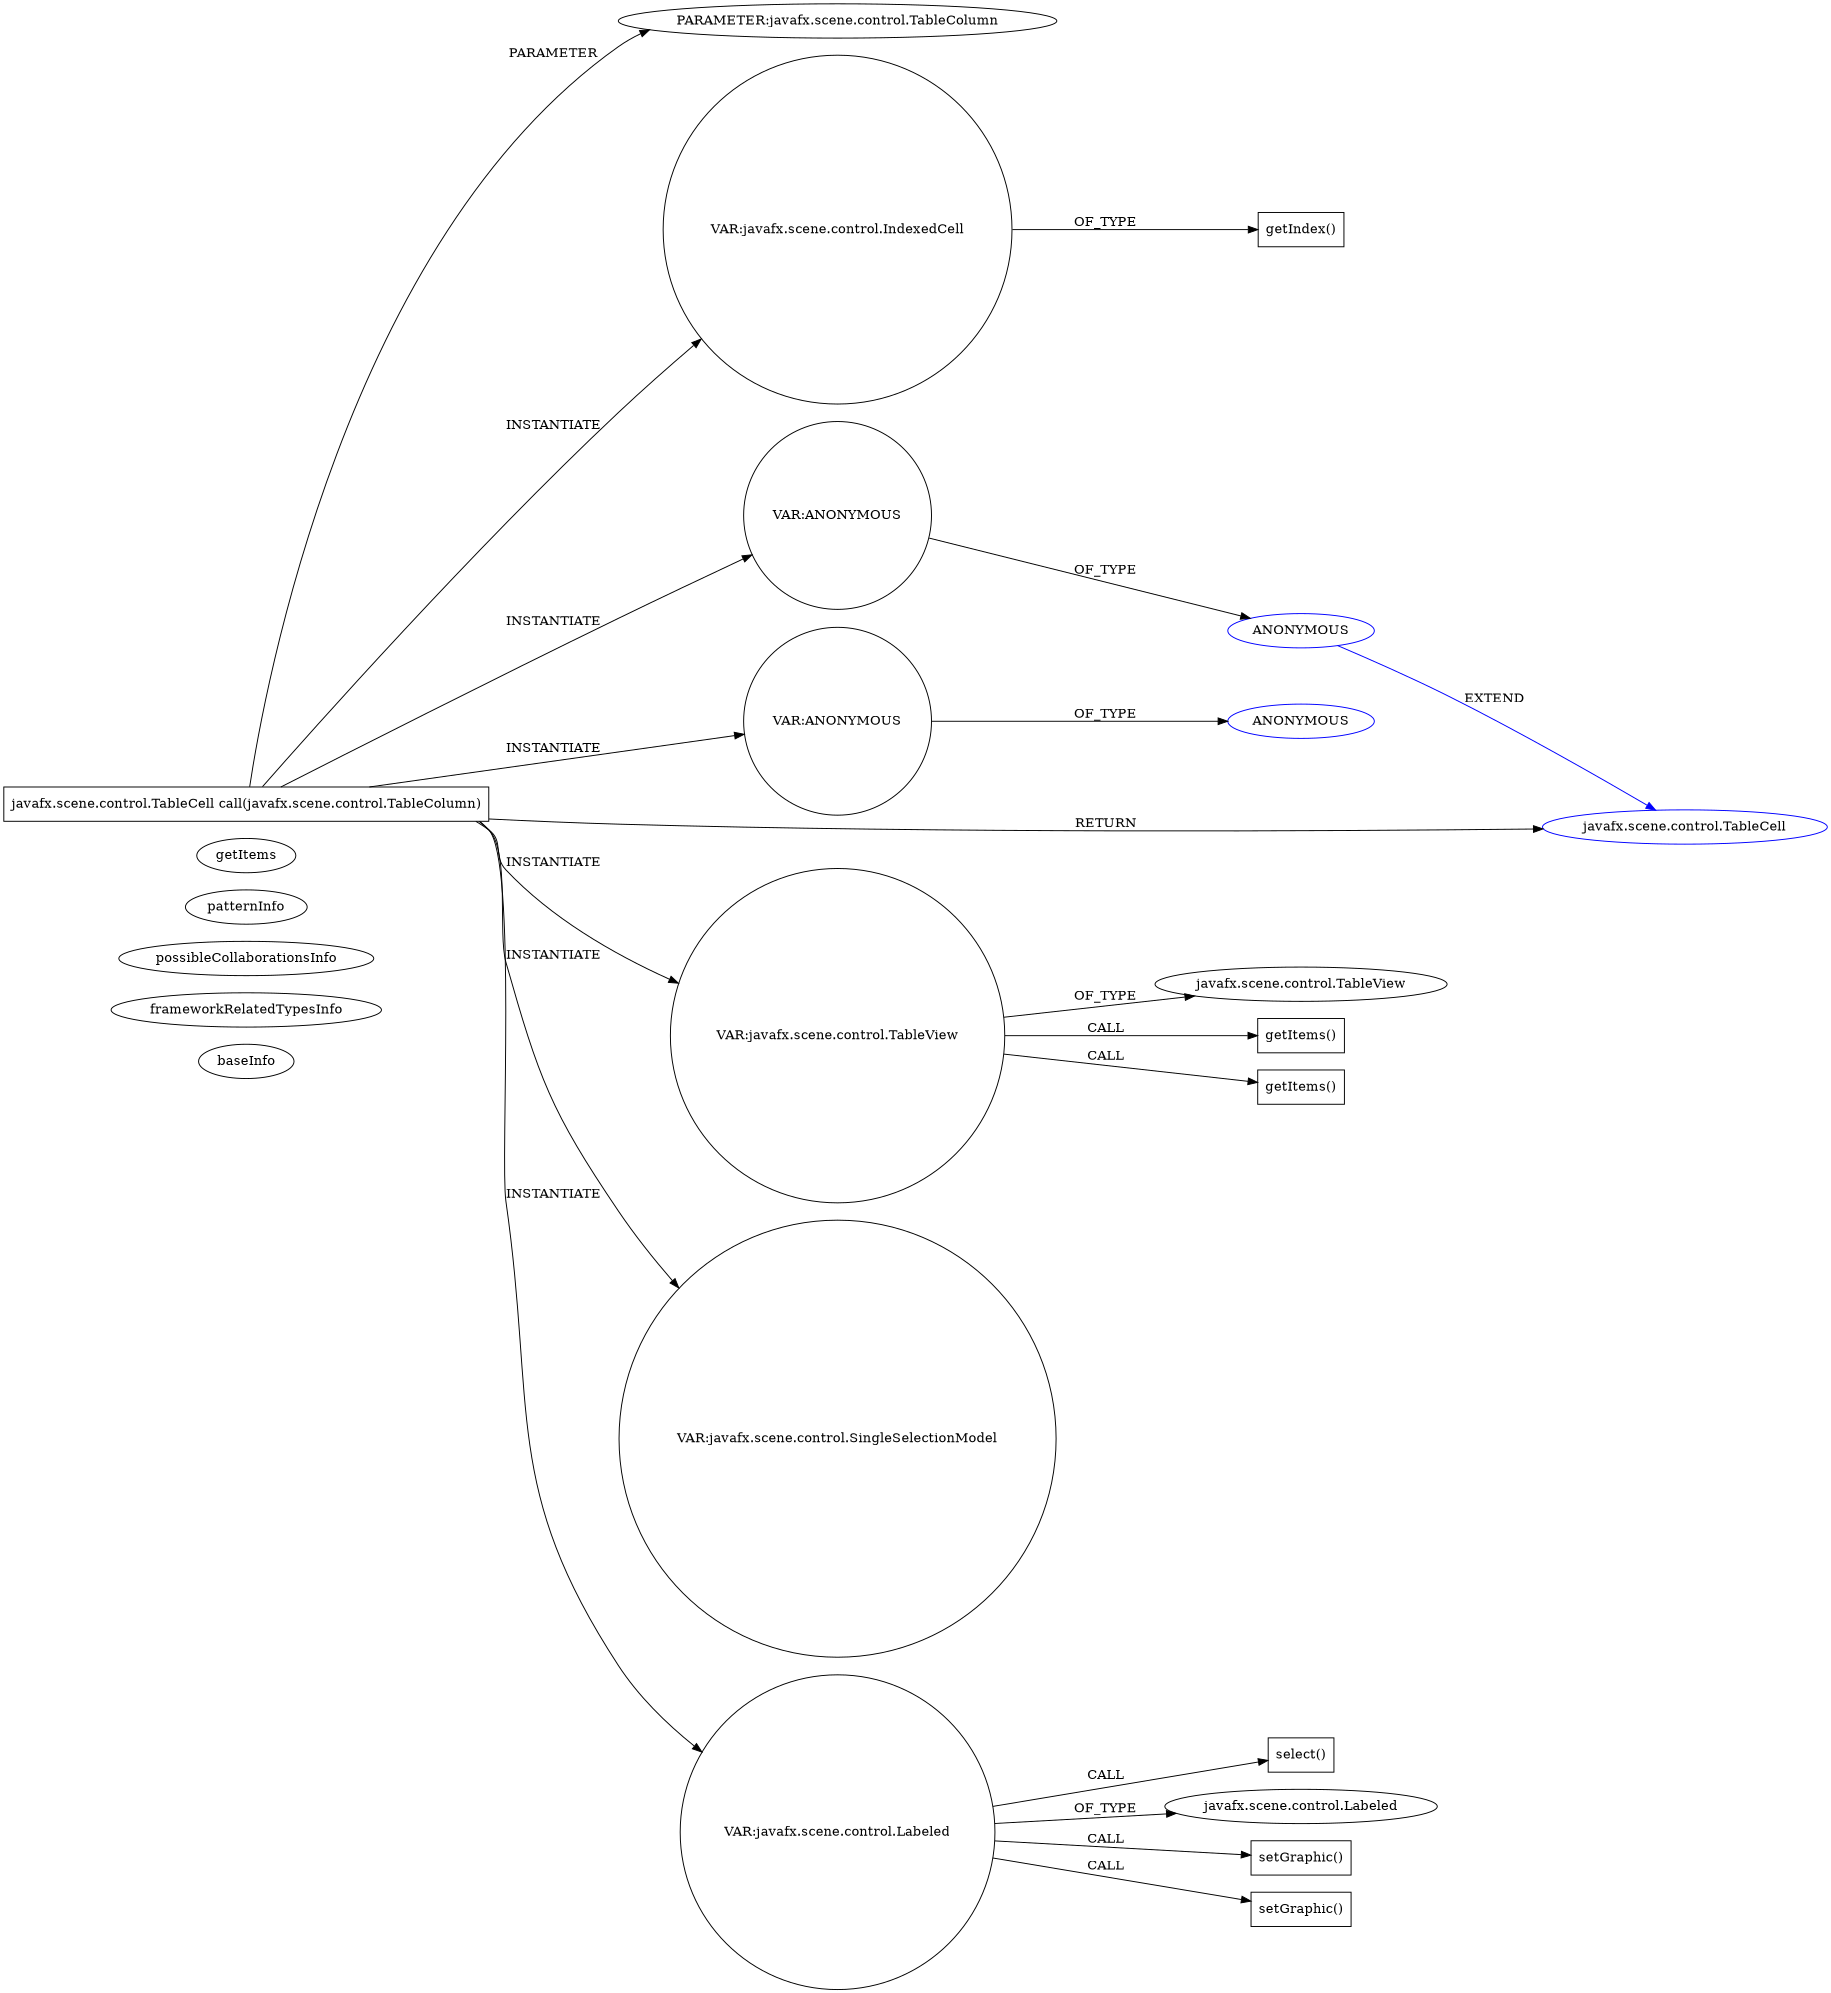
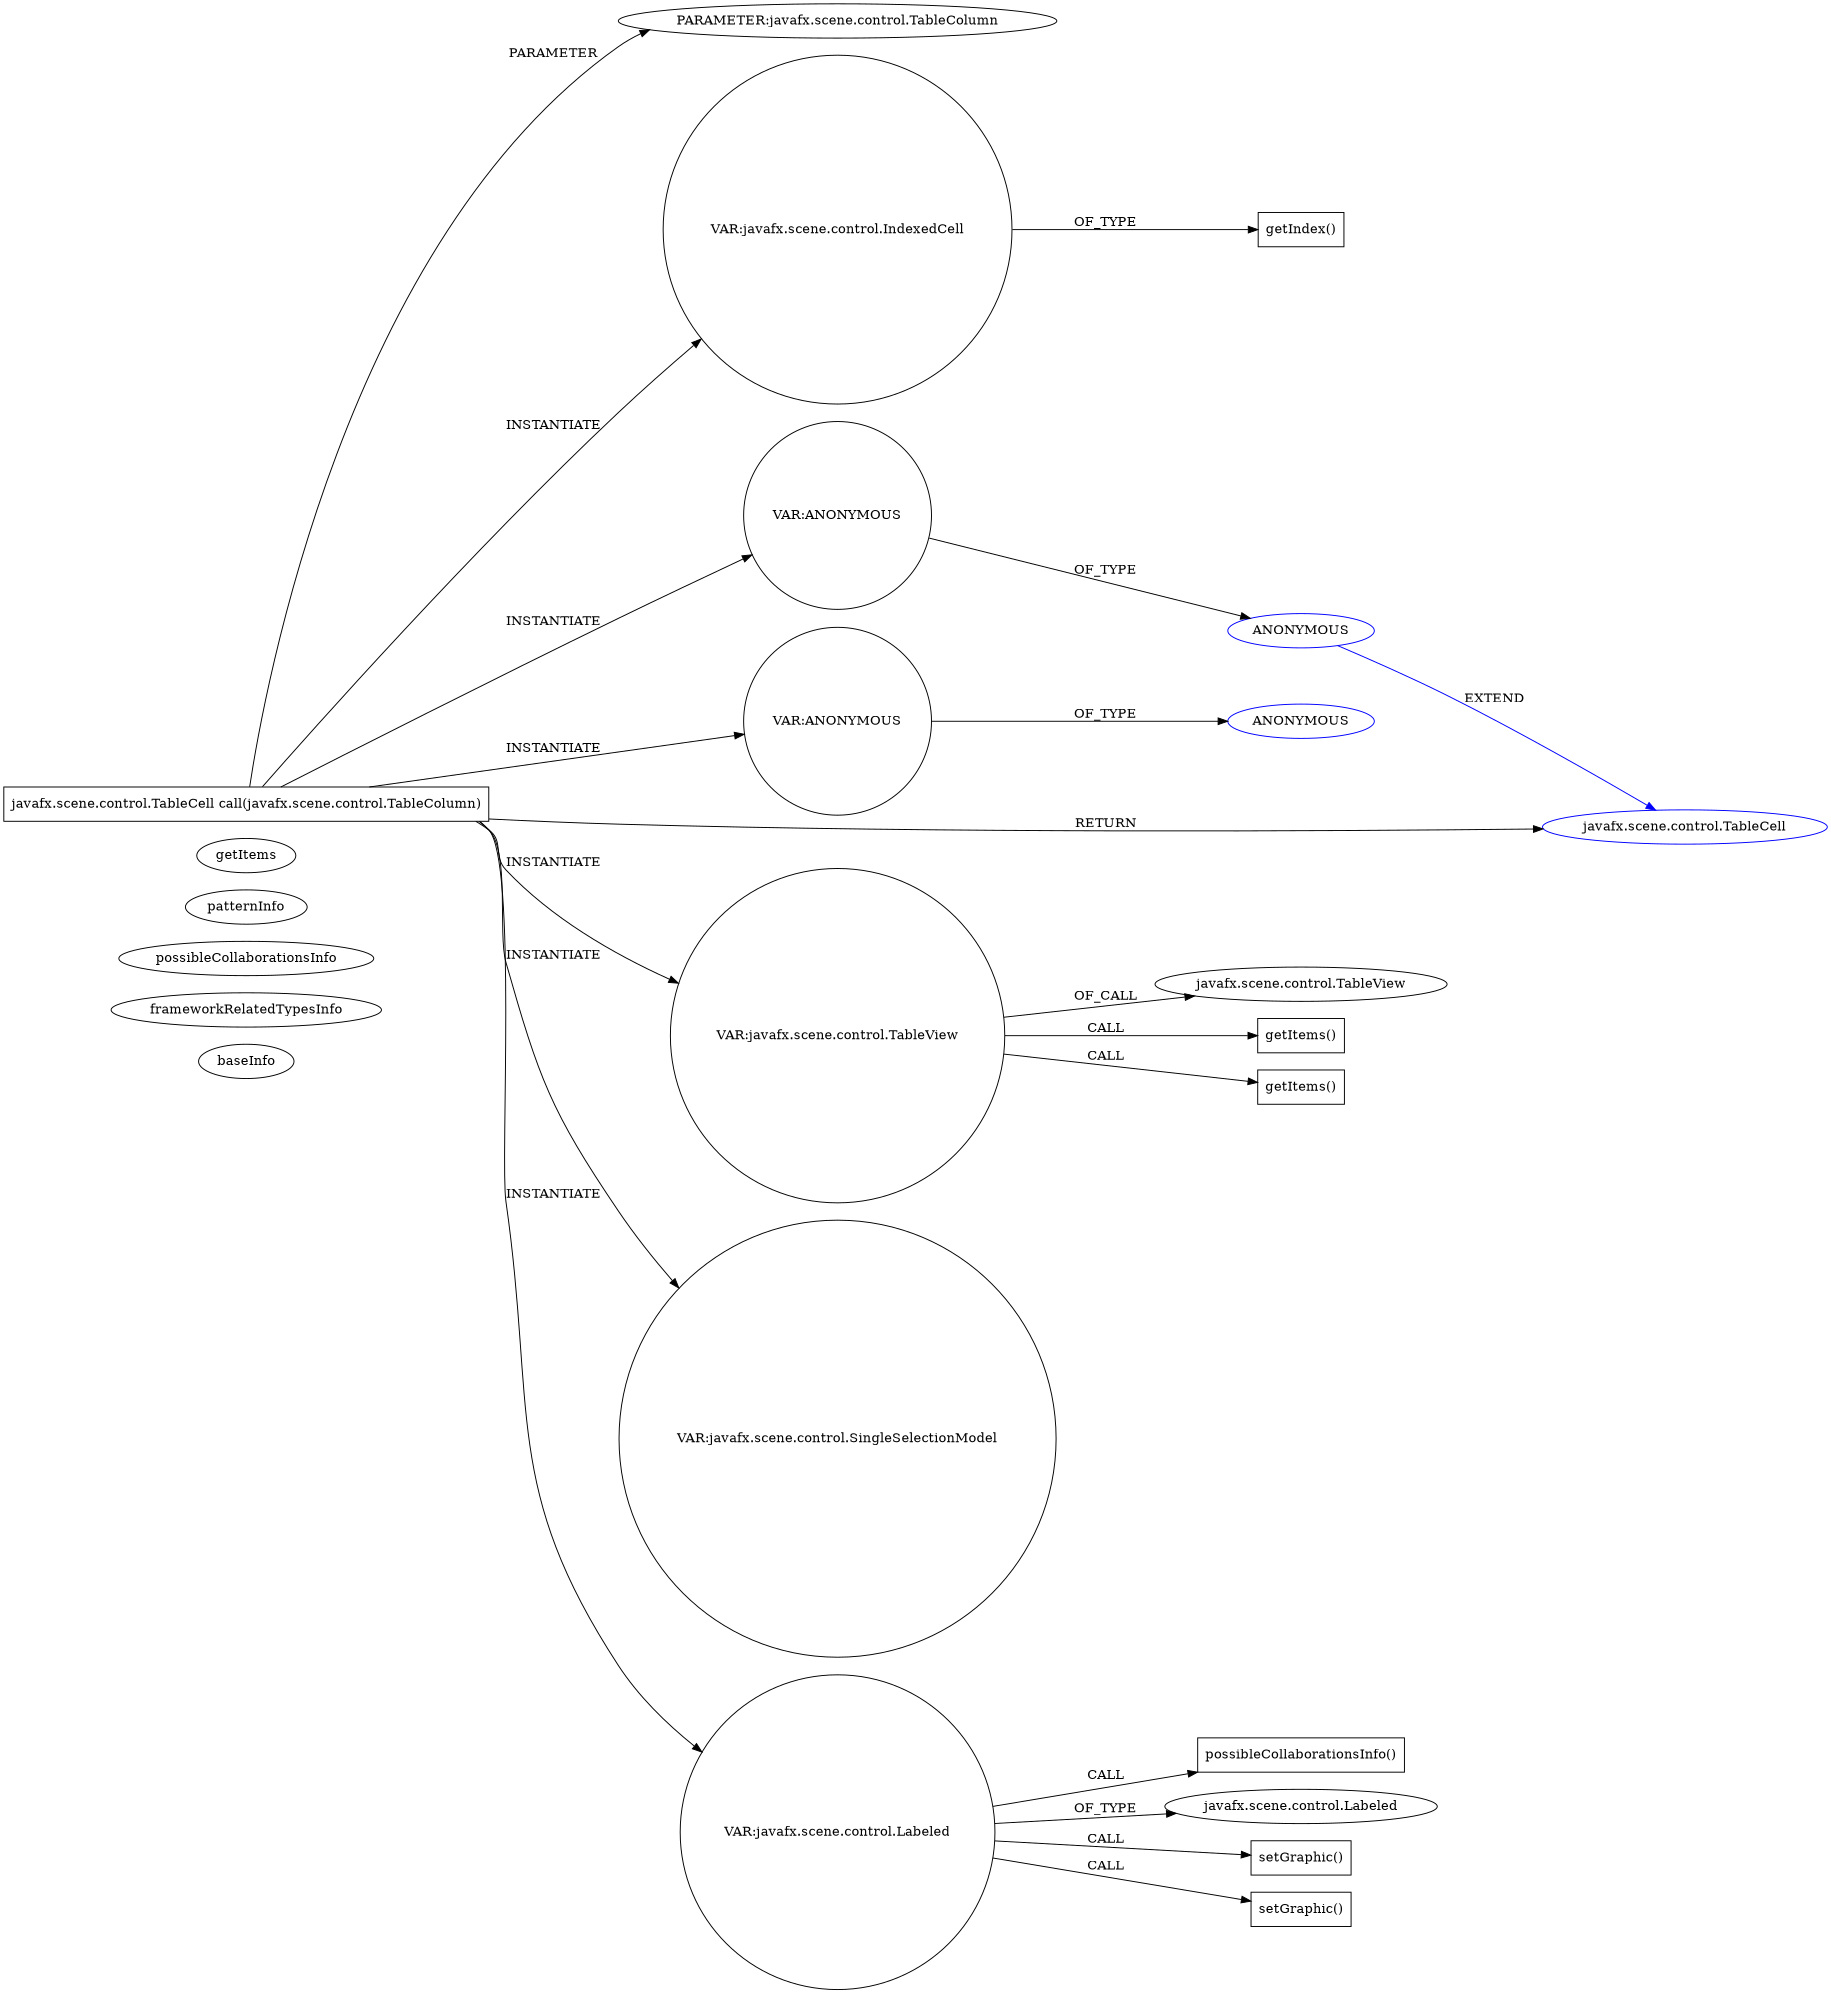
(1106, 996) -> (1106, 996)
(1301, 1755) -> (1301, 1755)
